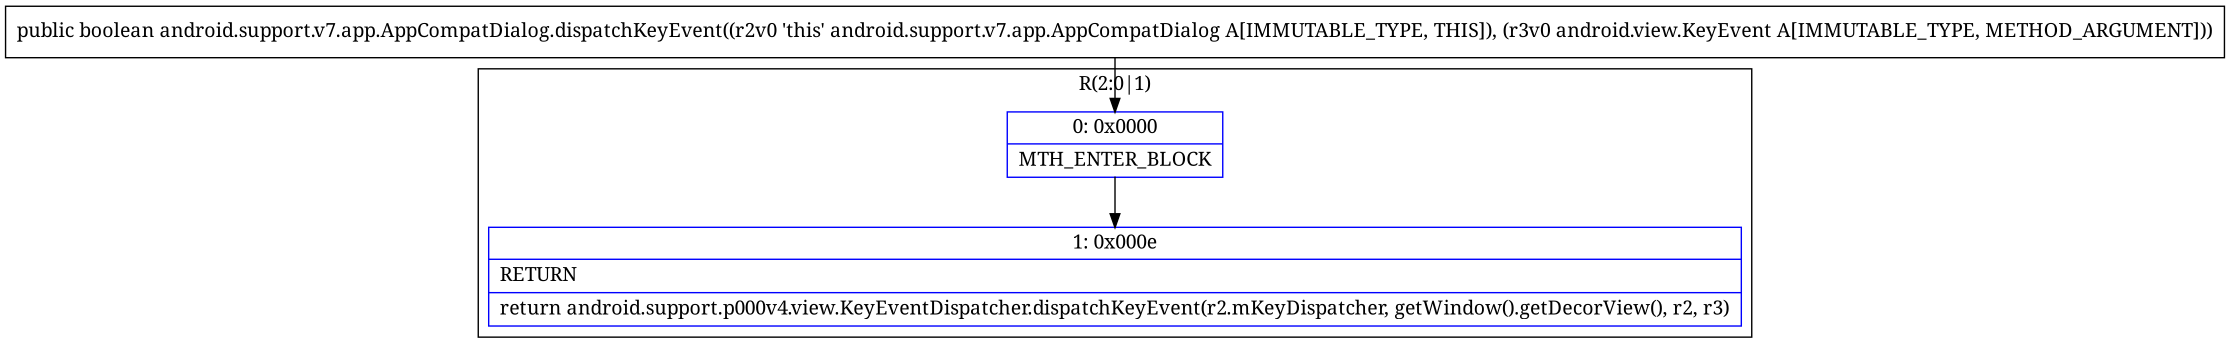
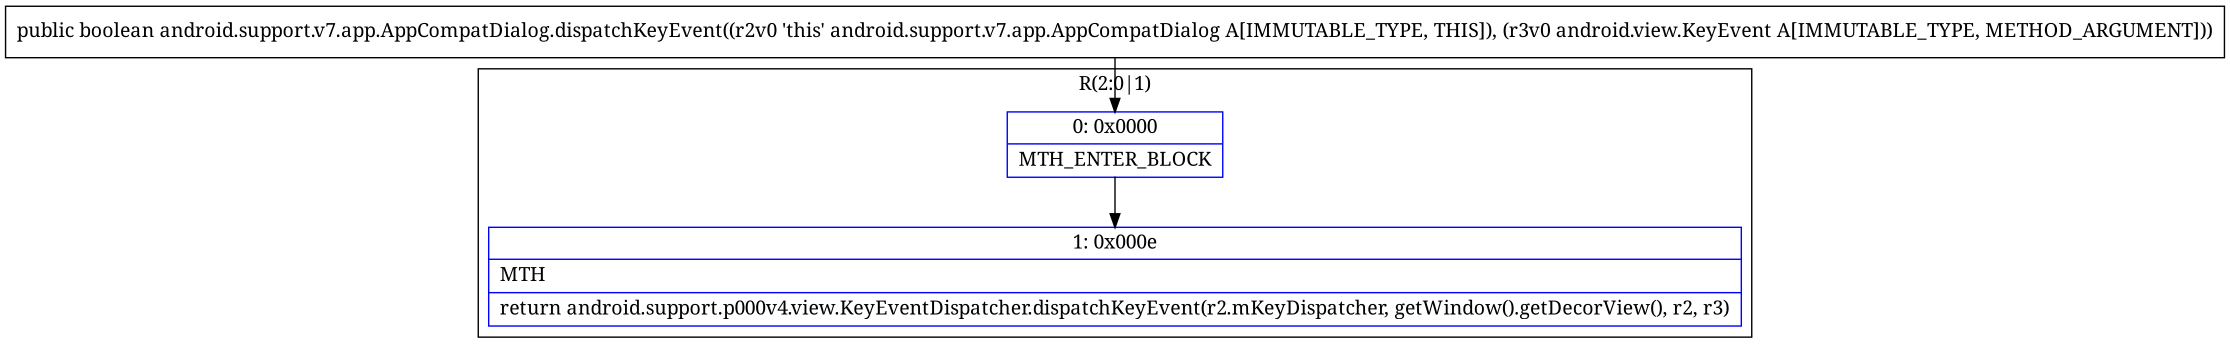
(539, 275) -> (523, 275)
